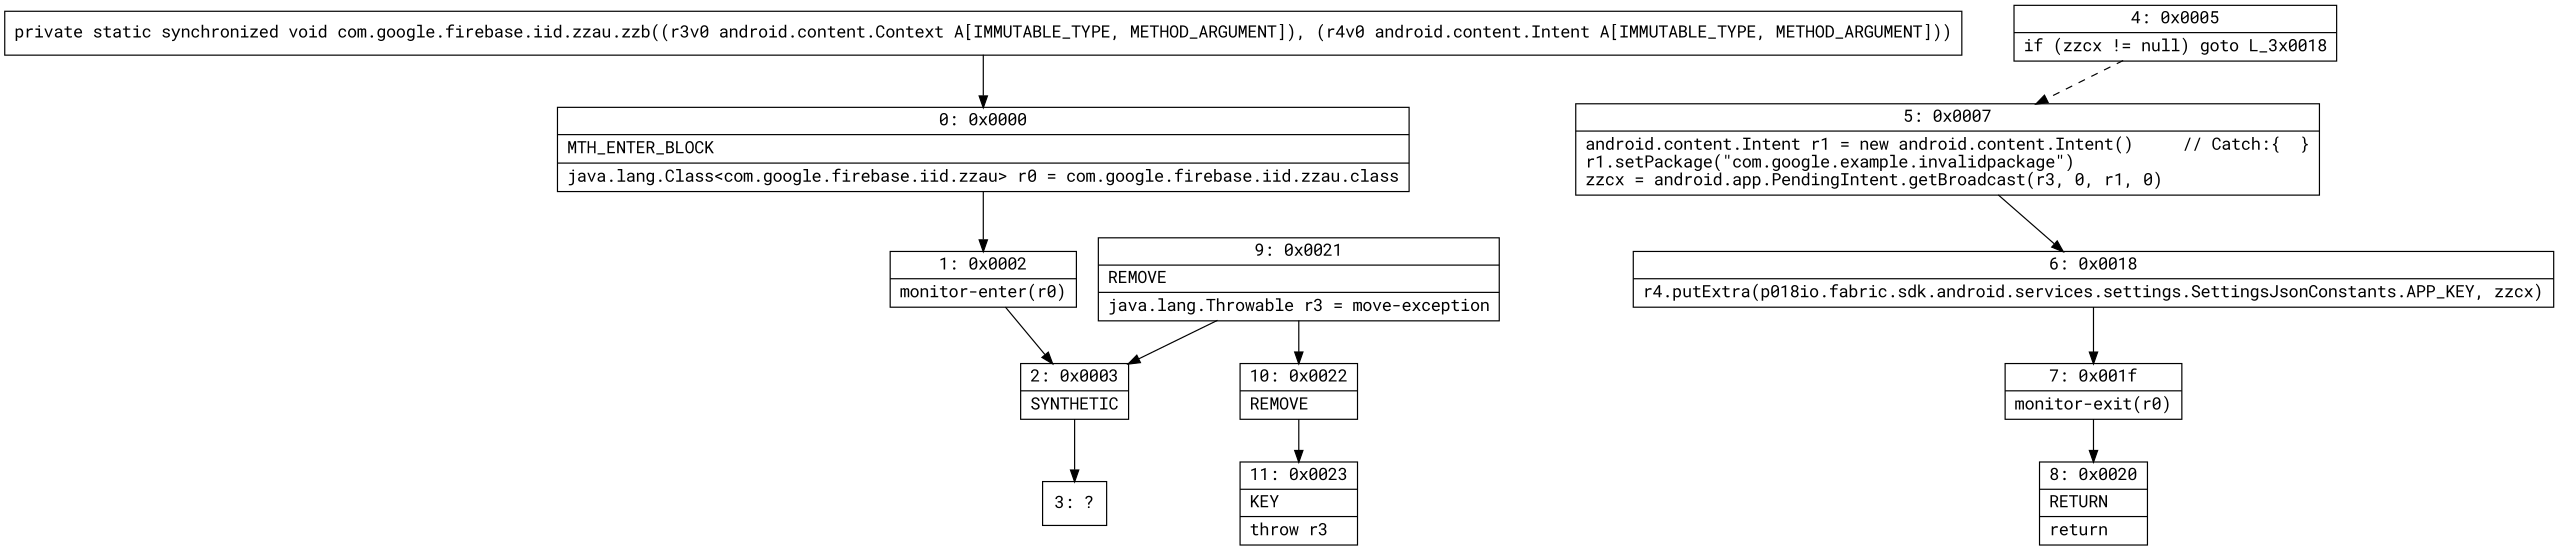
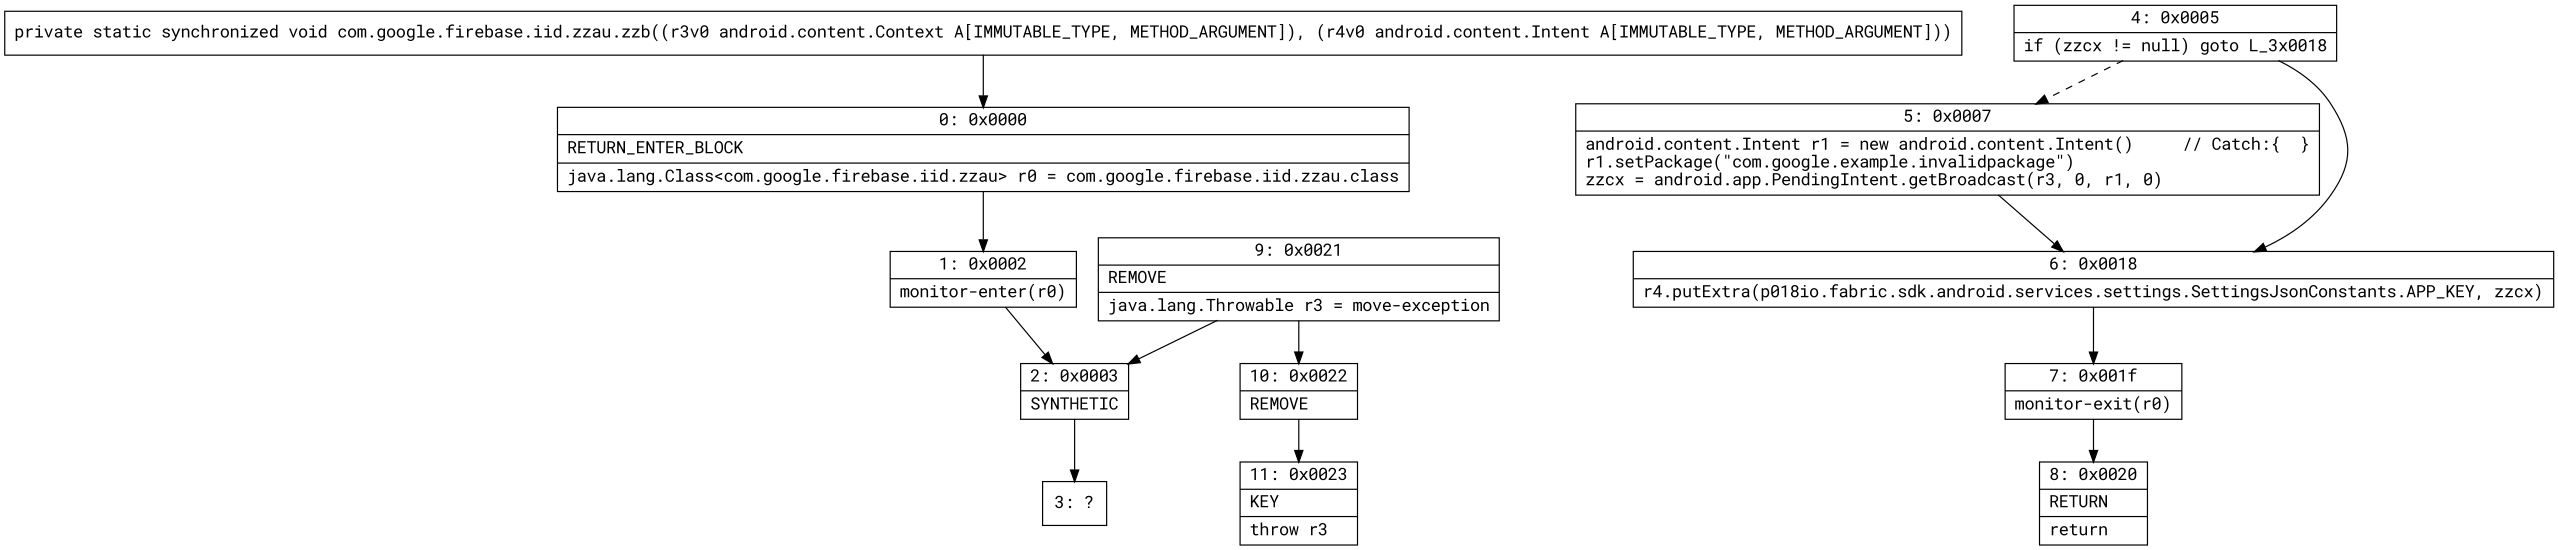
(640, 148) -> (655, 148)
none -> (2347, 157)
